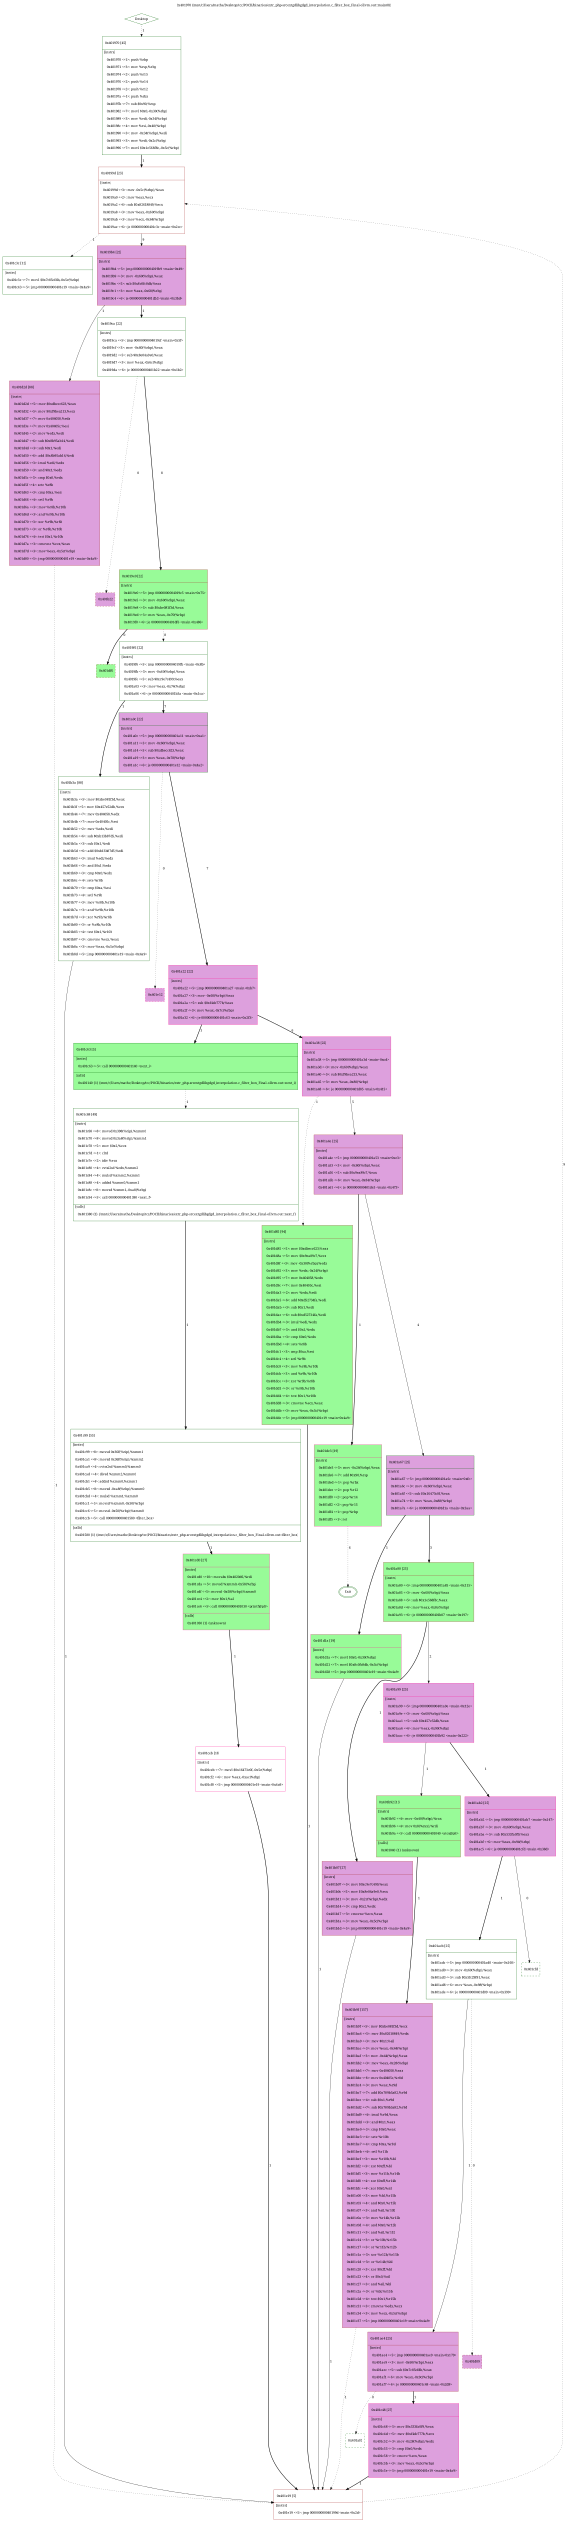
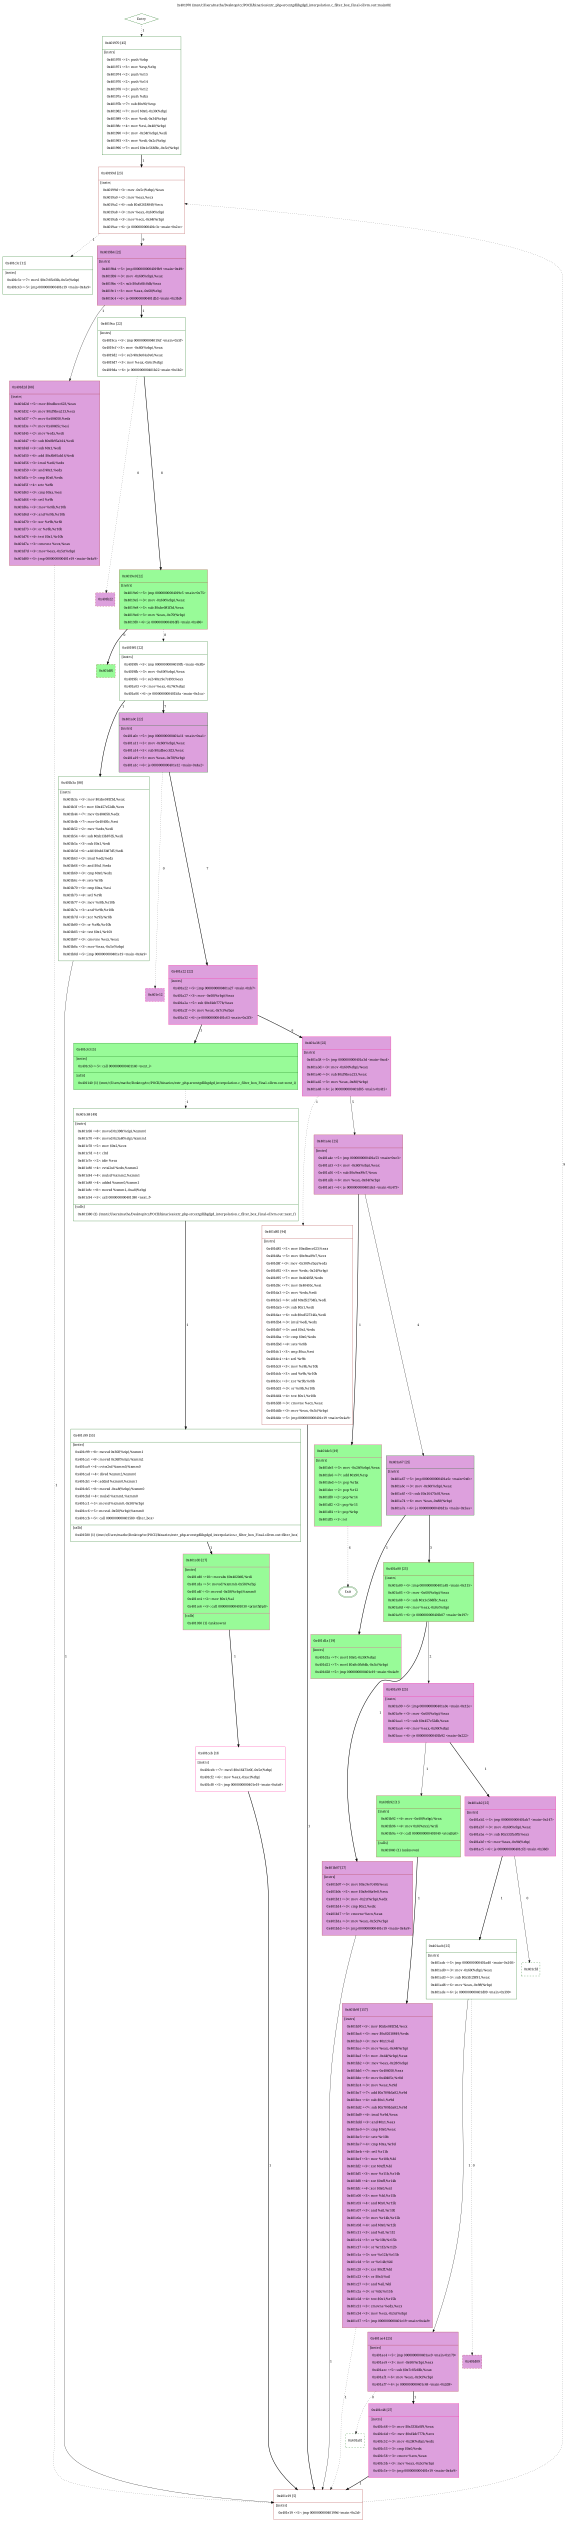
(142, 19) -> (142, 19)
(307, 1325) -> (307, 1325)
(318, 2081) -> none
